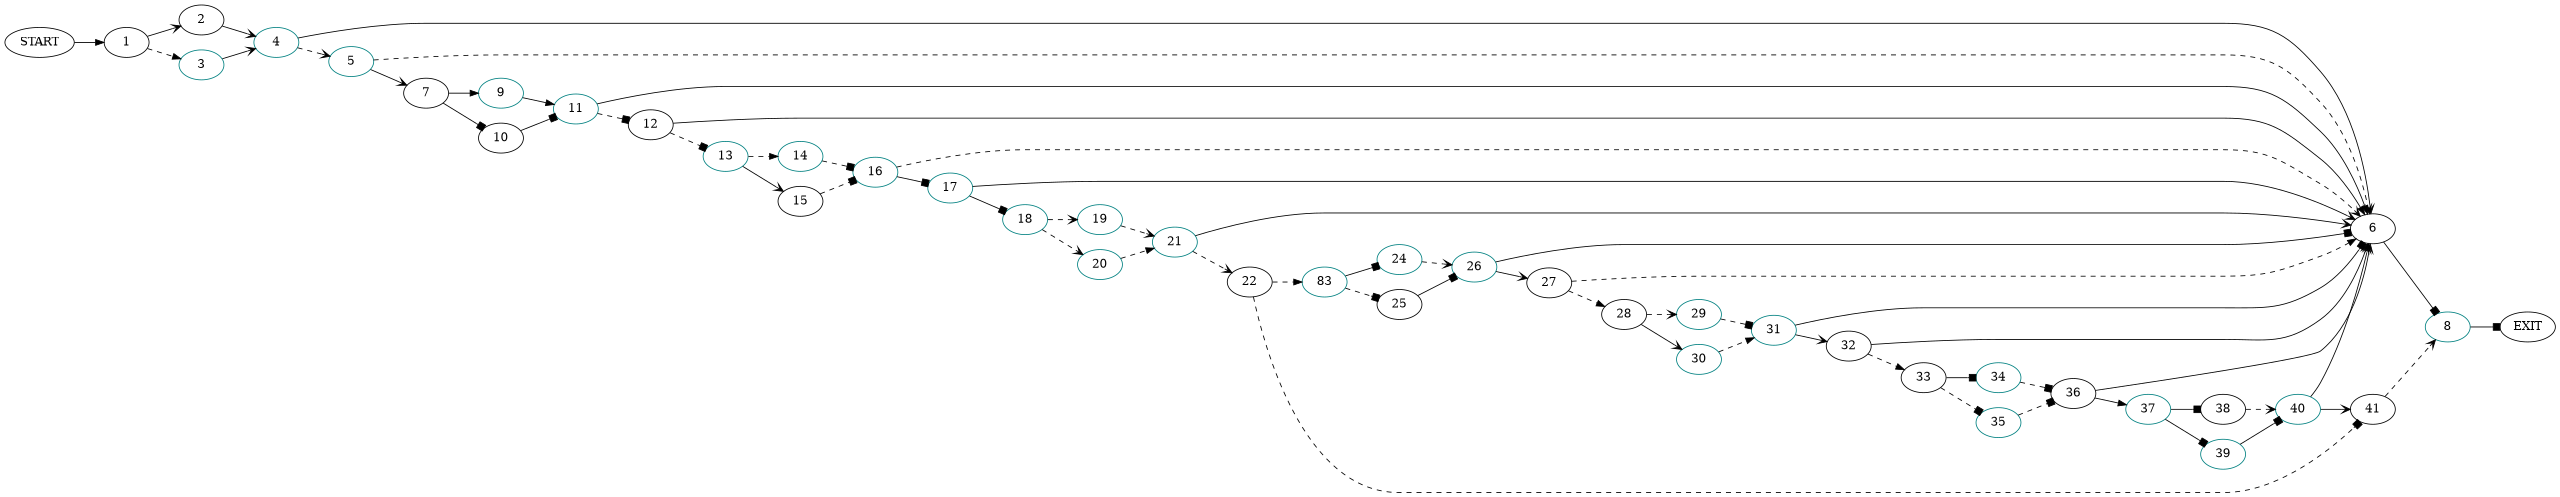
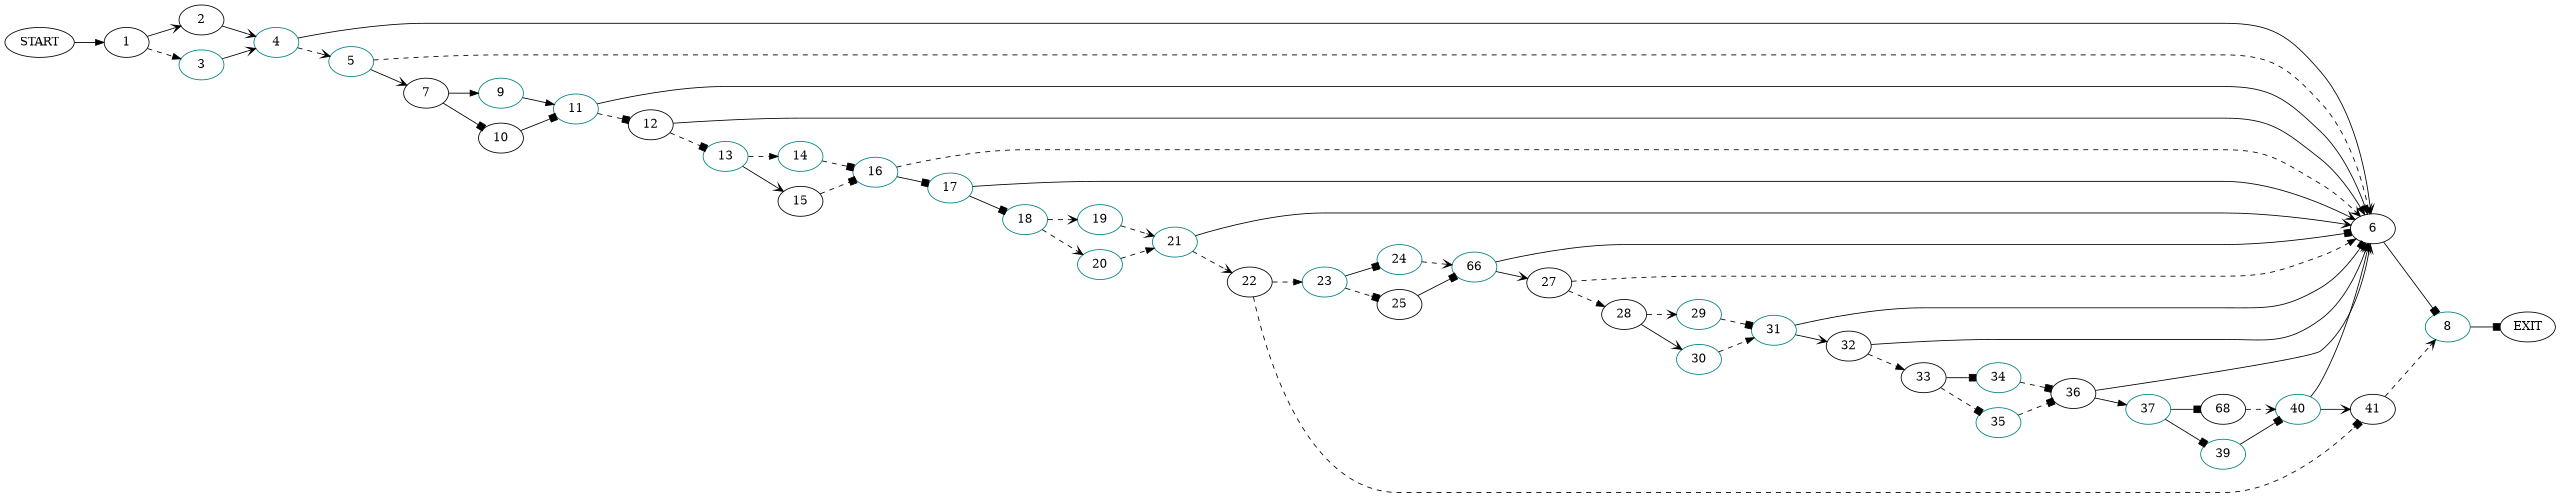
(1474, 267) -> (1474, 267)
(1325, 282) -> (1325, 282)
(2223, 409) -> (2223, 409)
